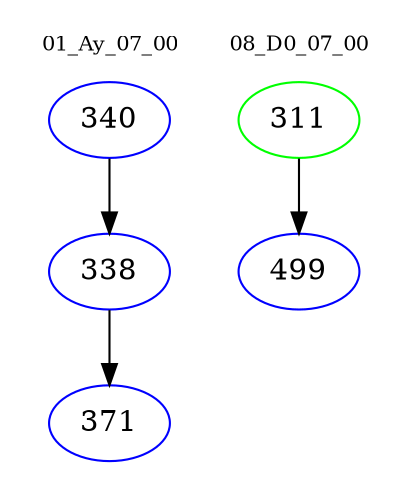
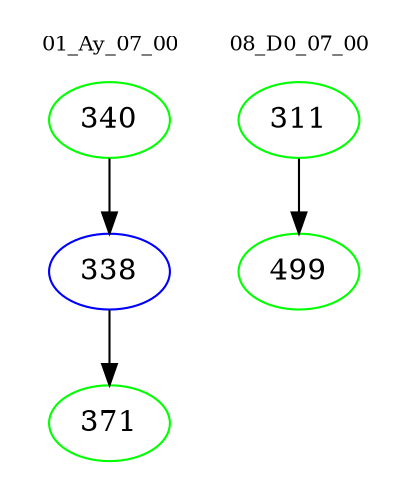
(109, 120) -> (109, 120)
(299, 272) -> (299, 272)
(109, 423) -> (109, 423)
